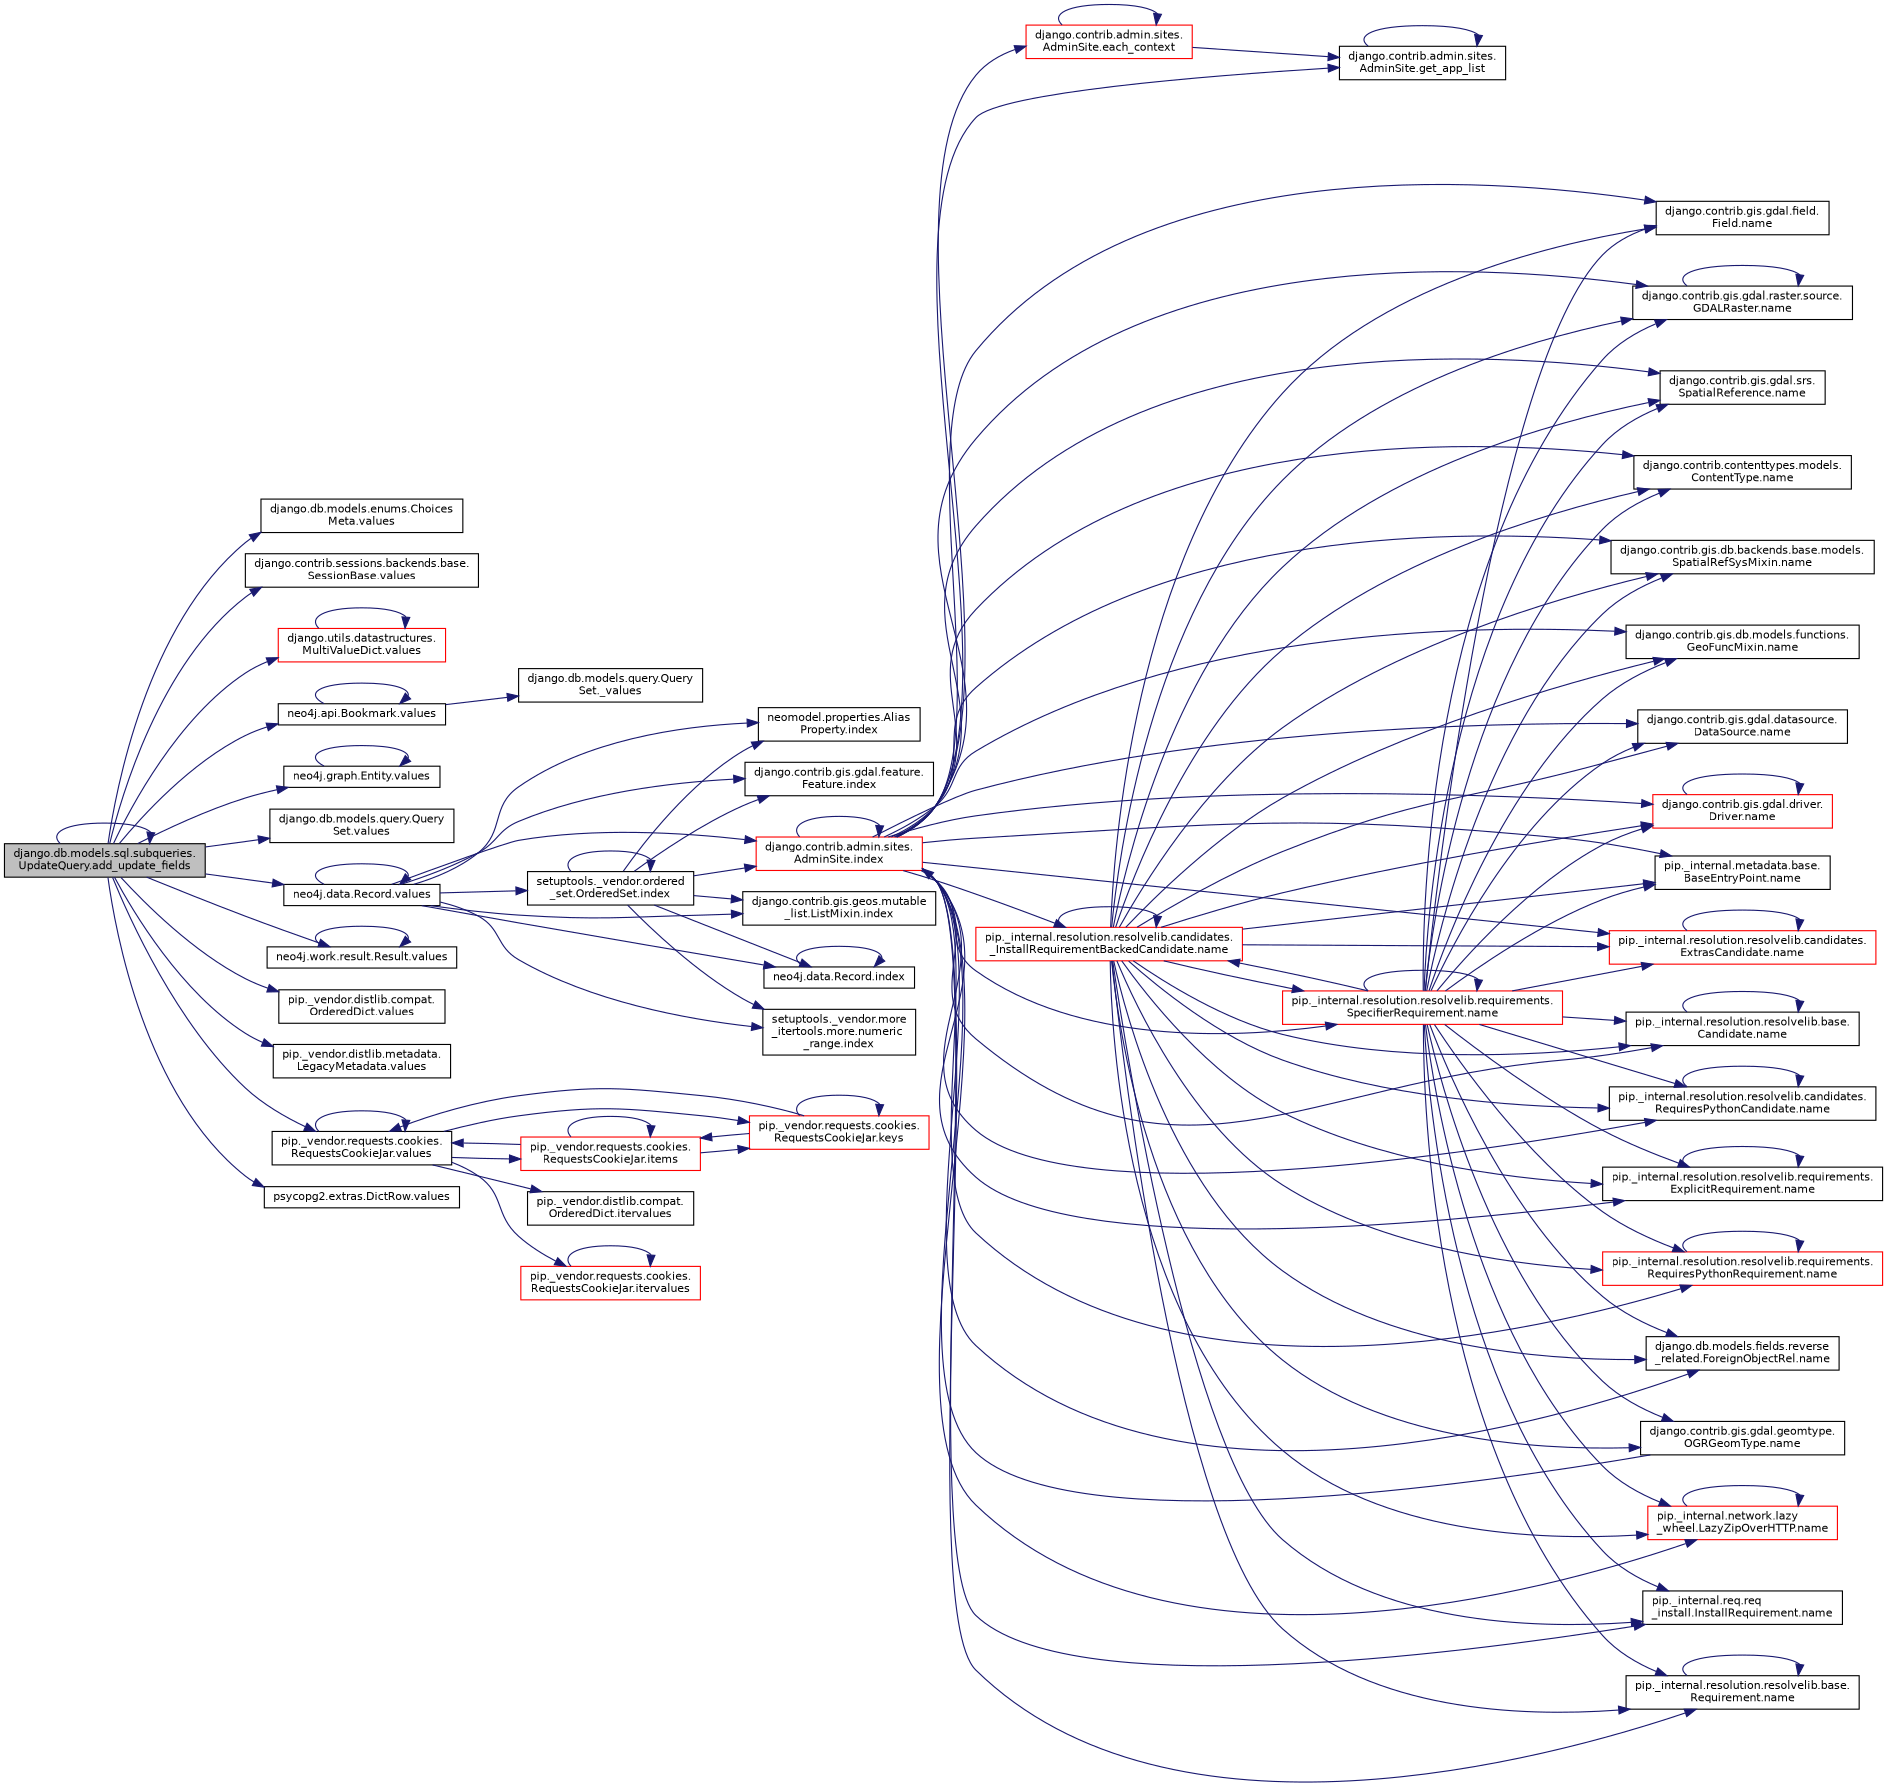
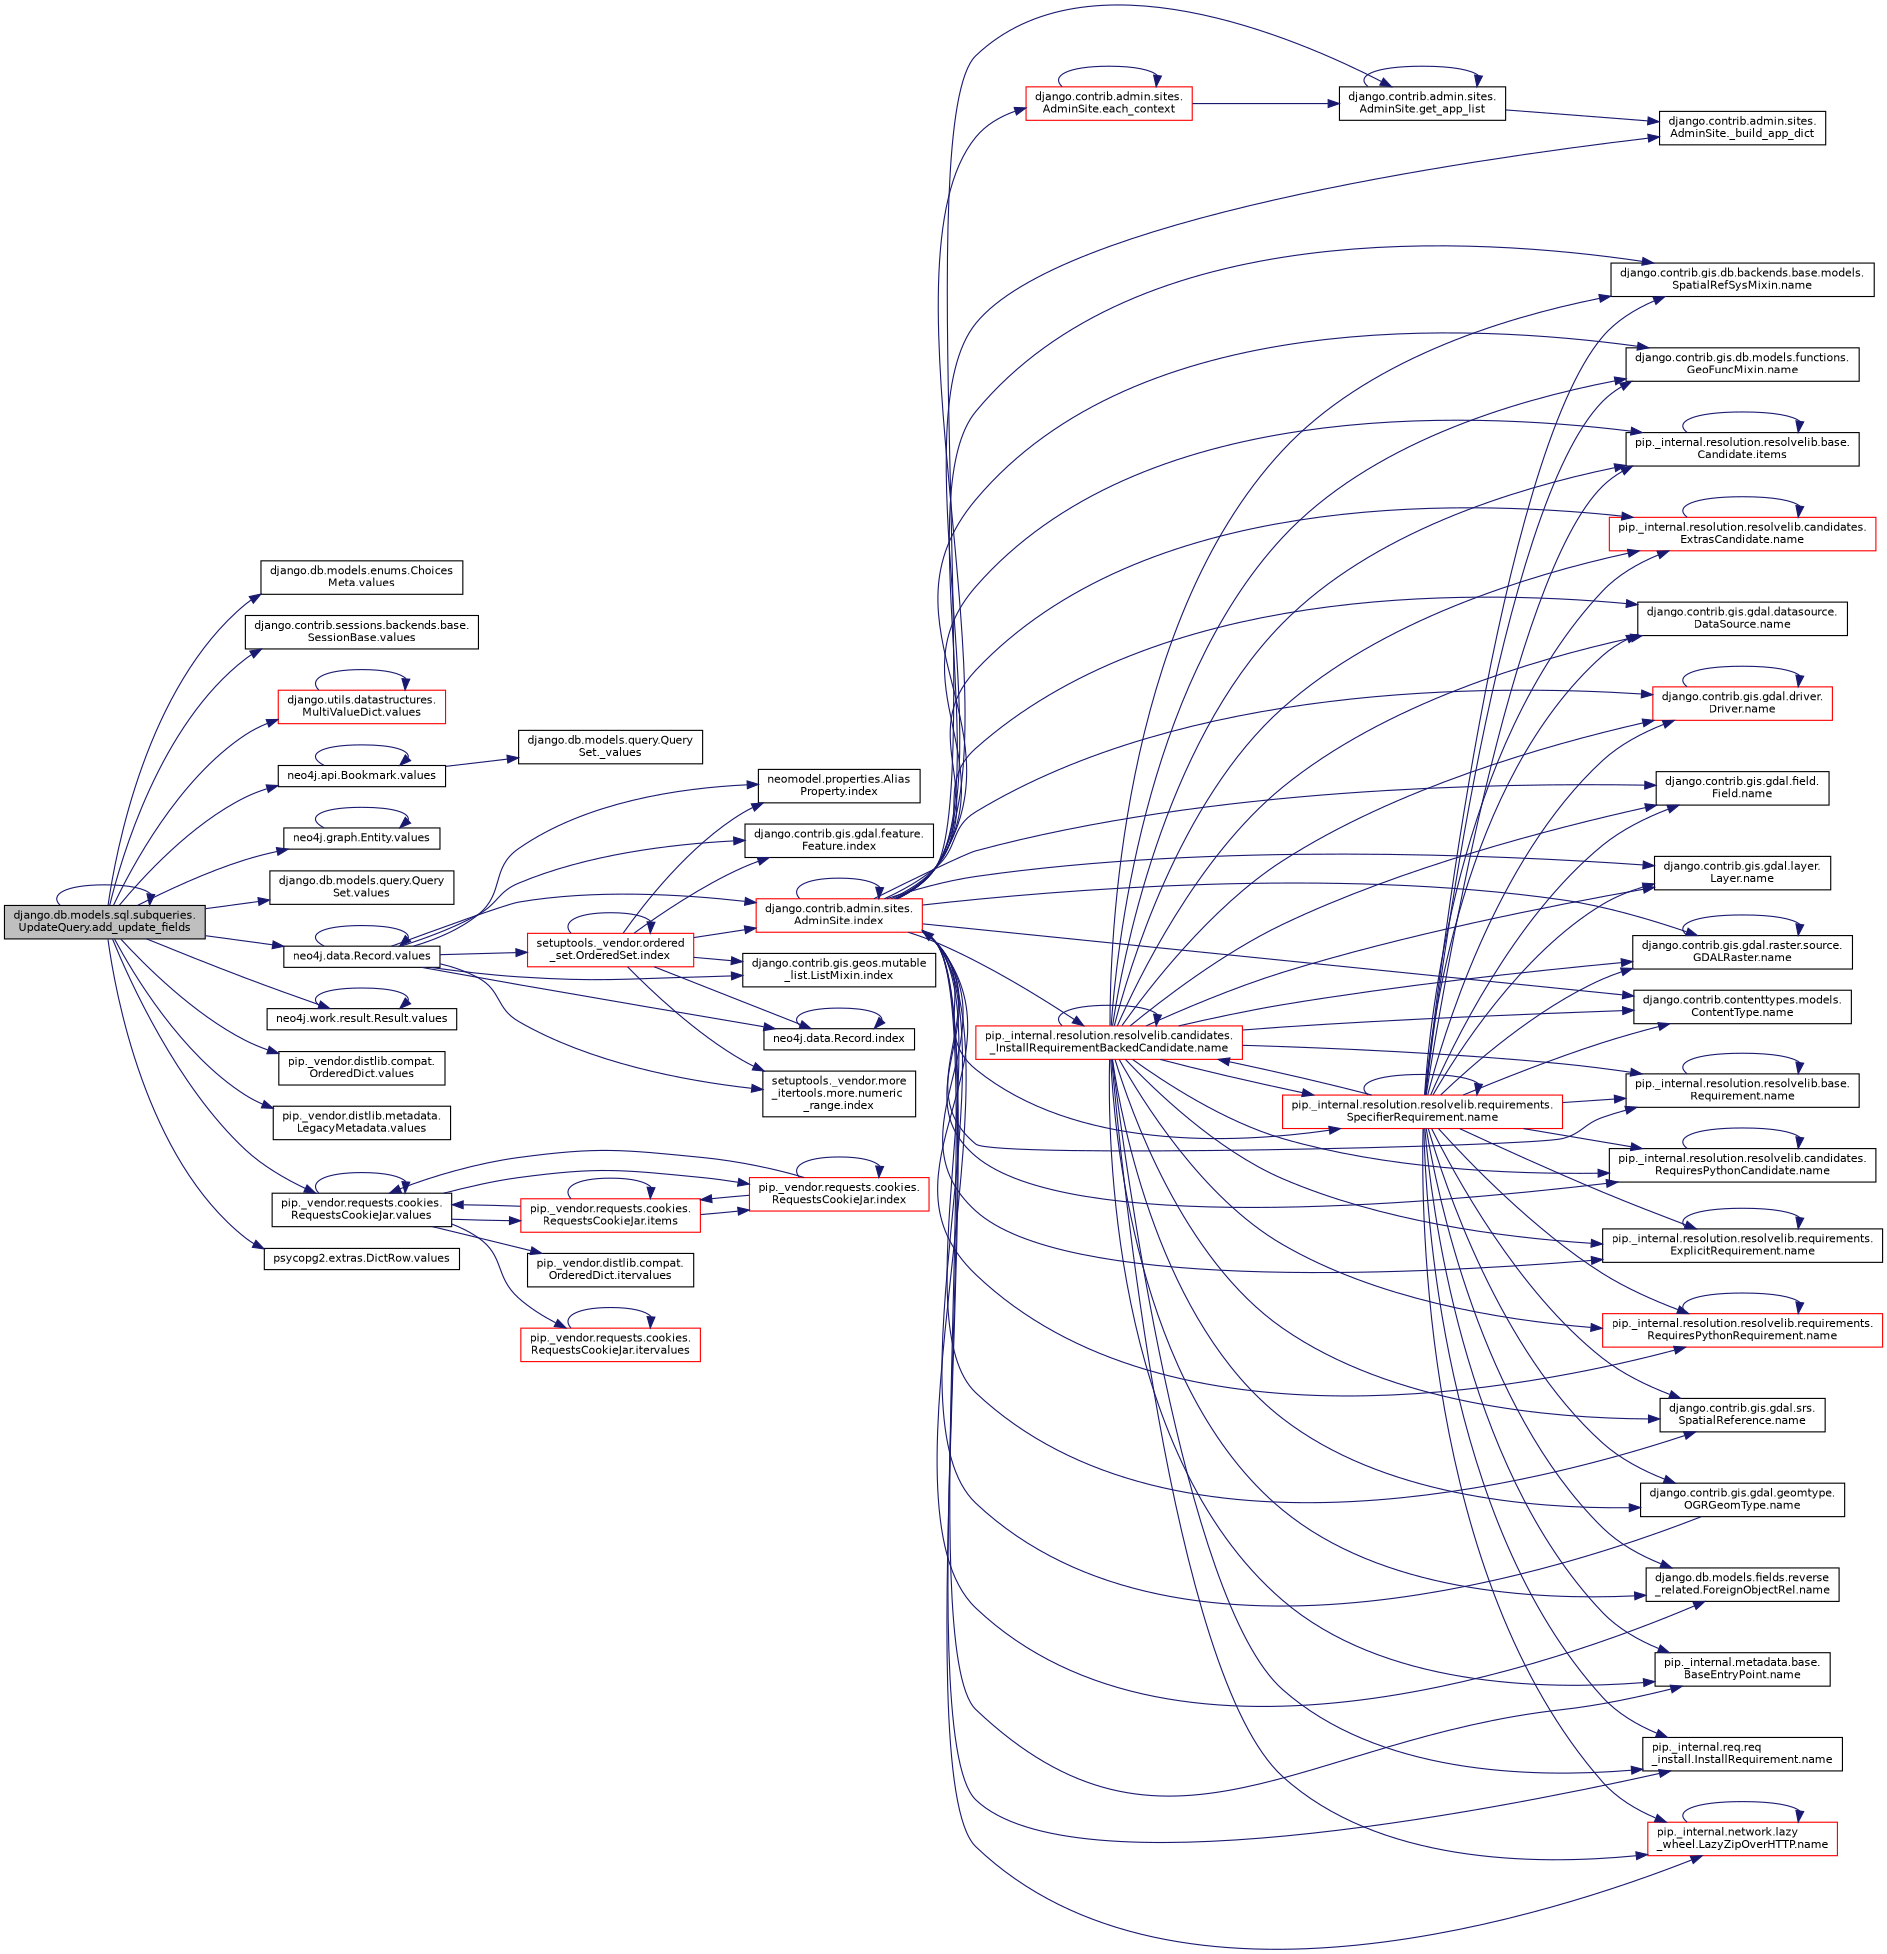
none -> (1743, 128)
none -> (1743, 873)
(611, 888) -> (611, 950)
(1743, 1029) -> (1743, 449)
(839, 1133) -> (839, 1194)
